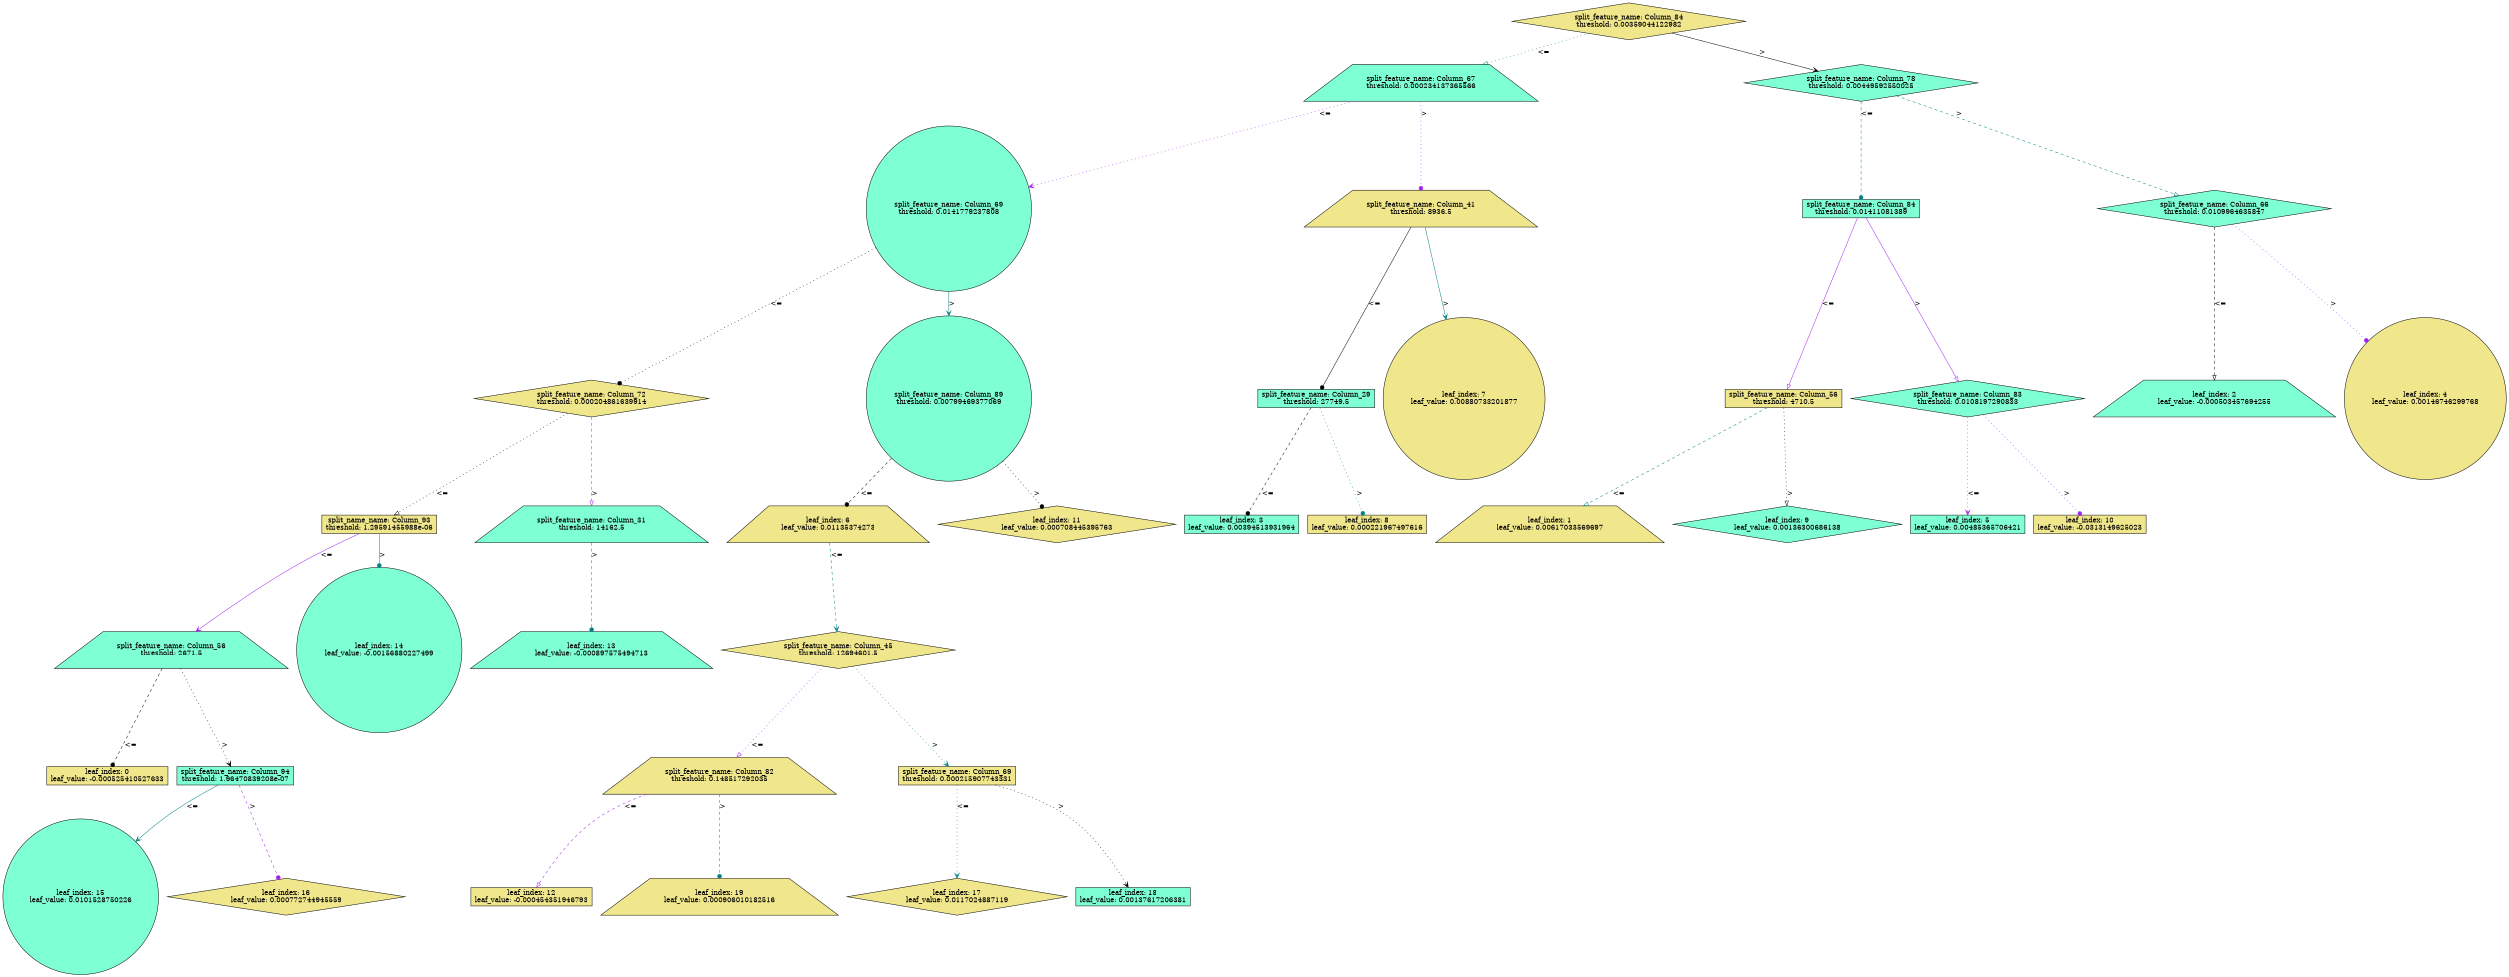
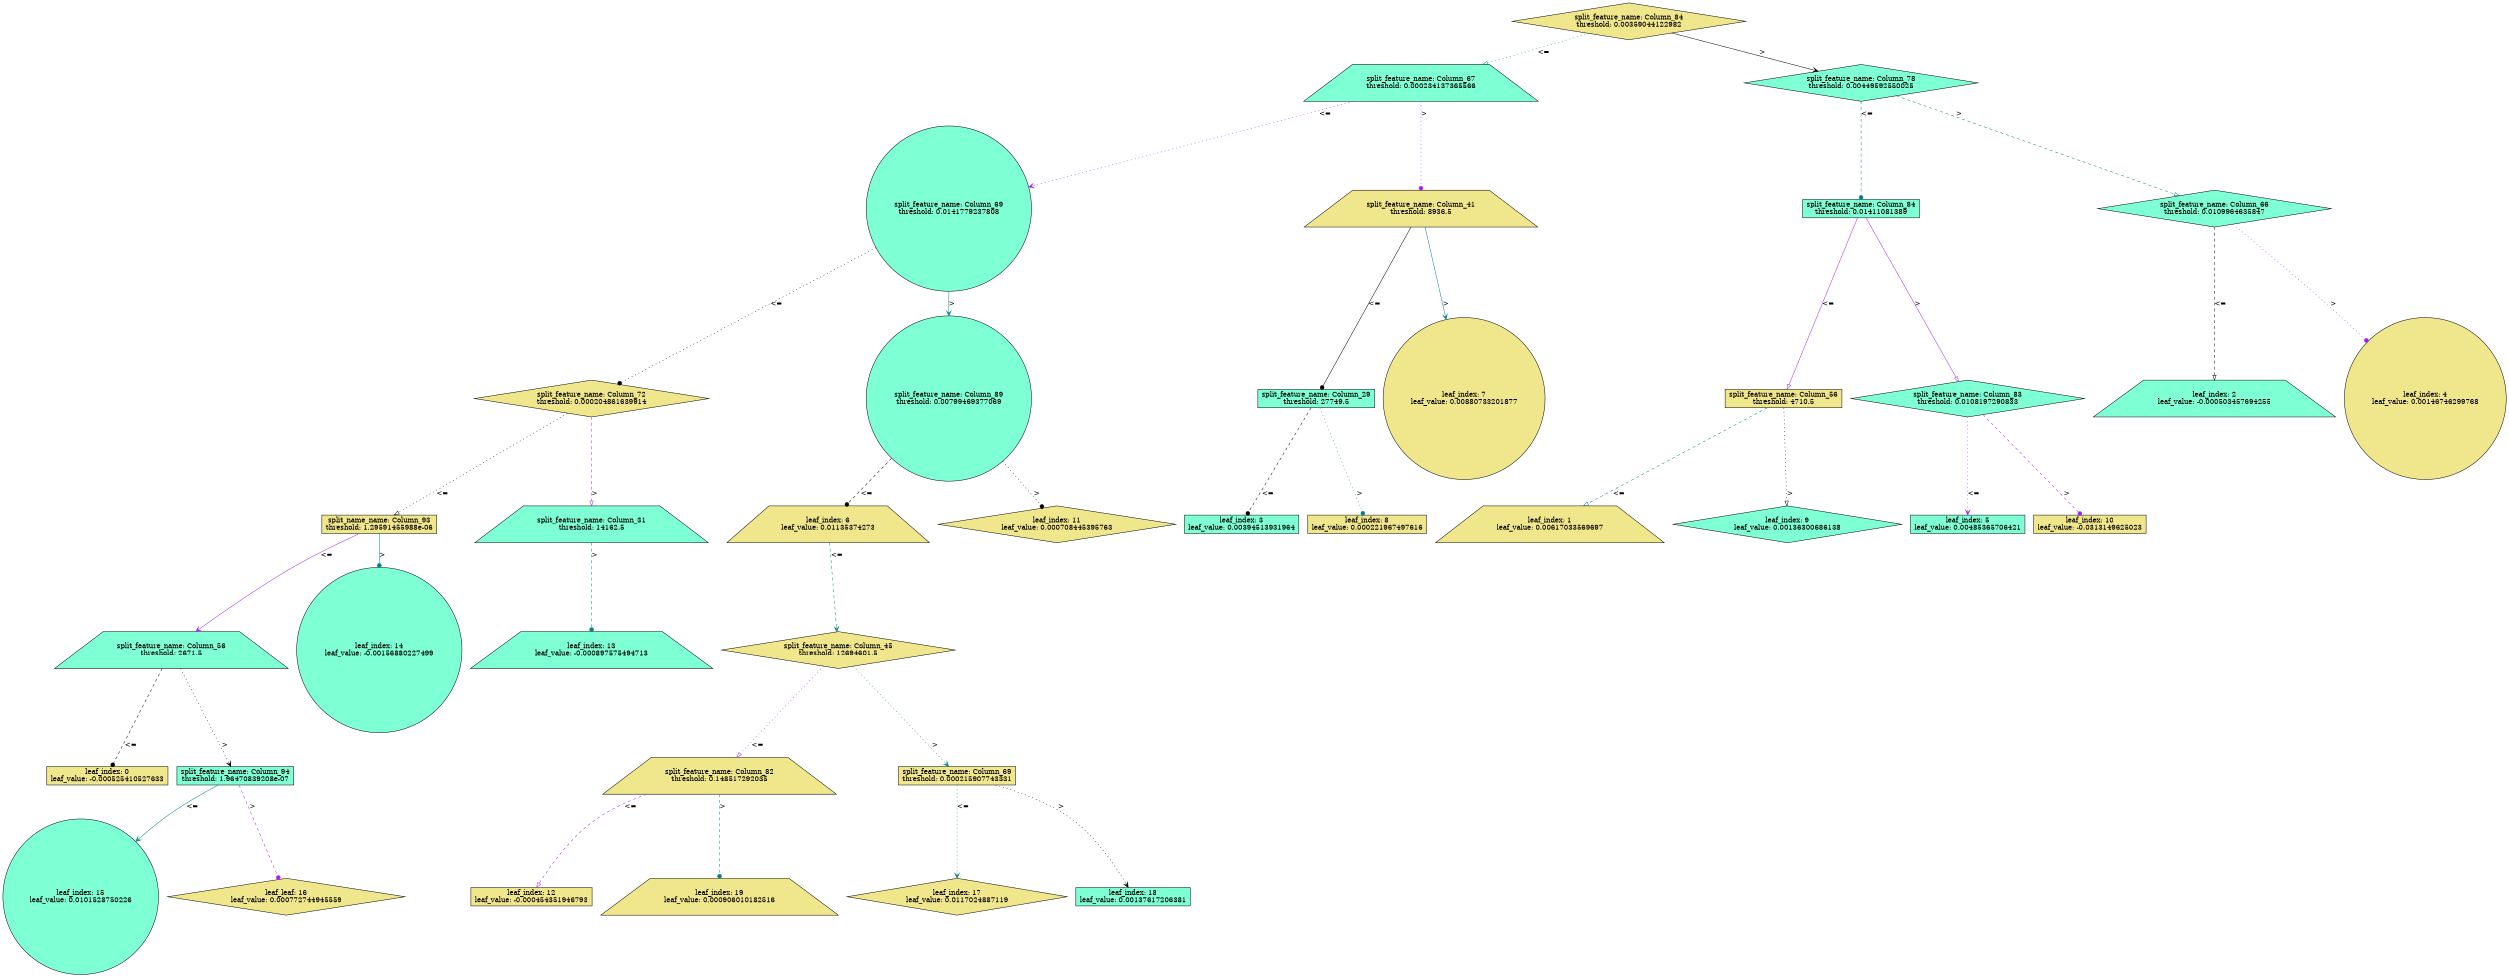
(2031, 463) -> (2031, 463)
(286, 897) -> (286, 897)
